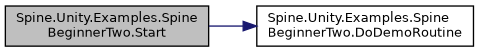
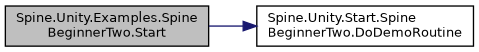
(365, 26) -> (365, 26)
